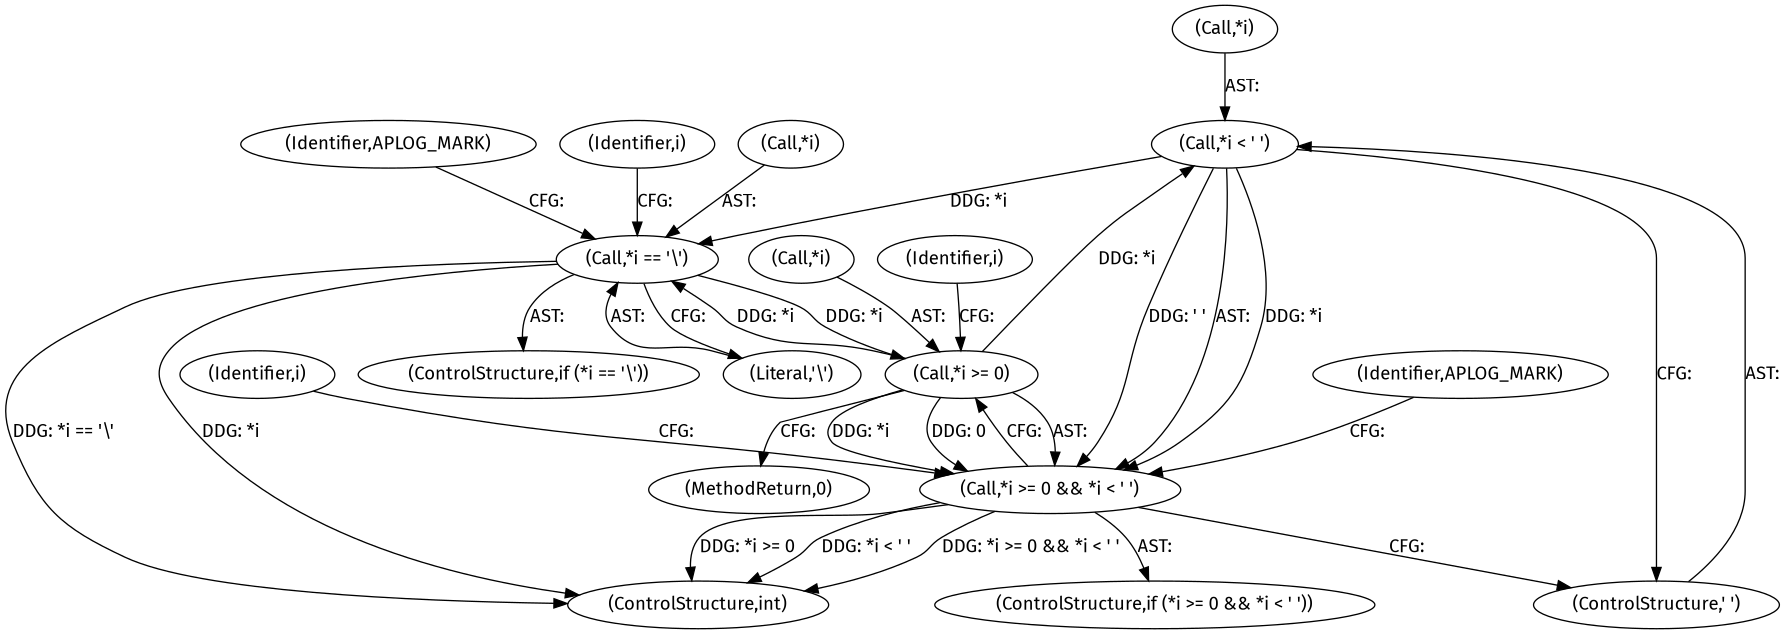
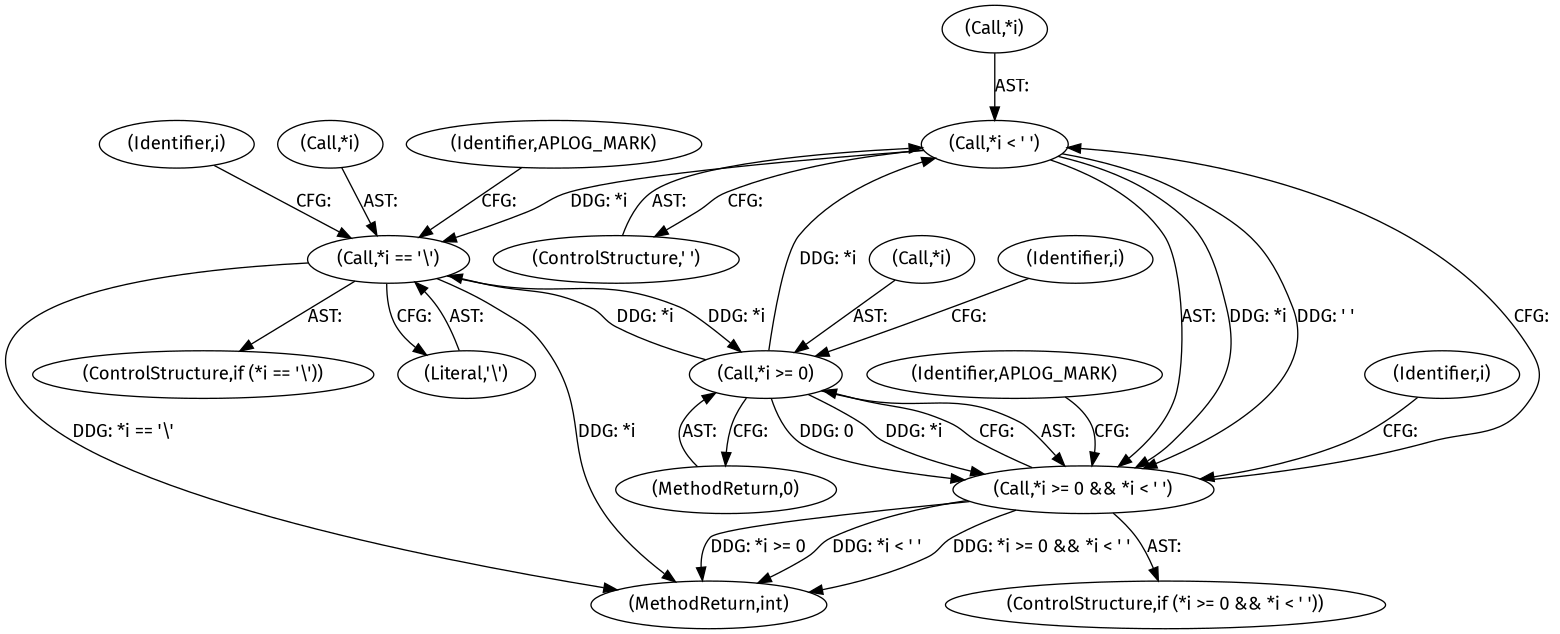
none -> (679, 431)
(1348, 546) -> (1495, 305)
(698, 605) -> (709, 605)
